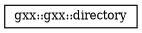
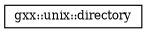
(71, 17) -> (73, 17)
